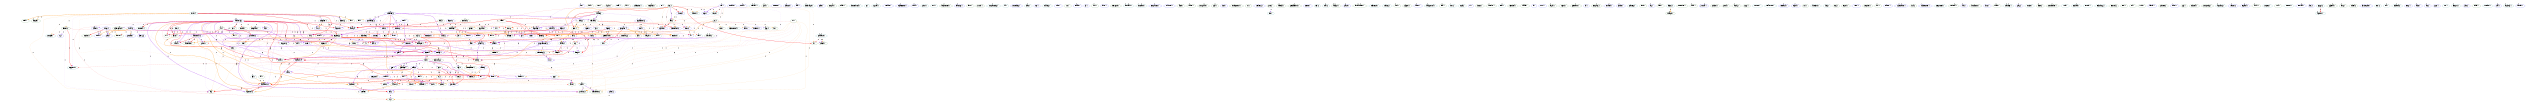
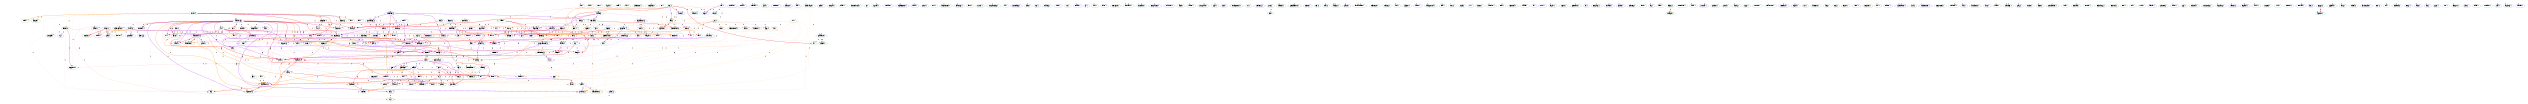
(294, 27) -> (294, 27)
